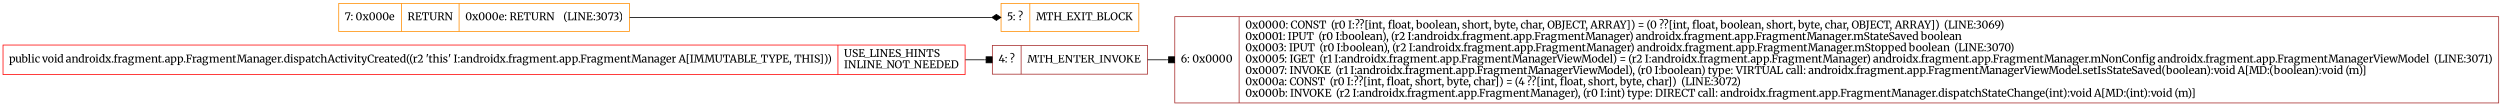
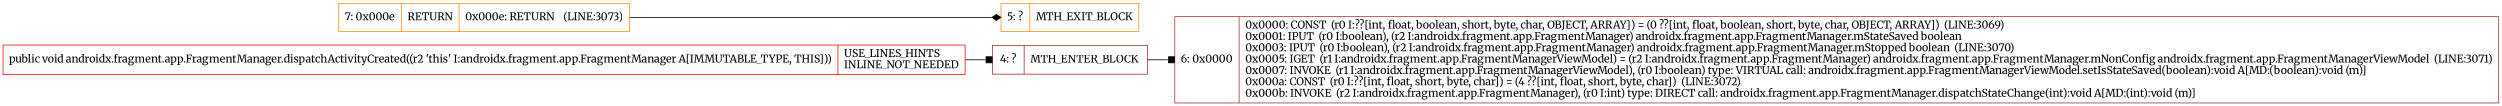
(1084, 59) -> (1084, 59)
